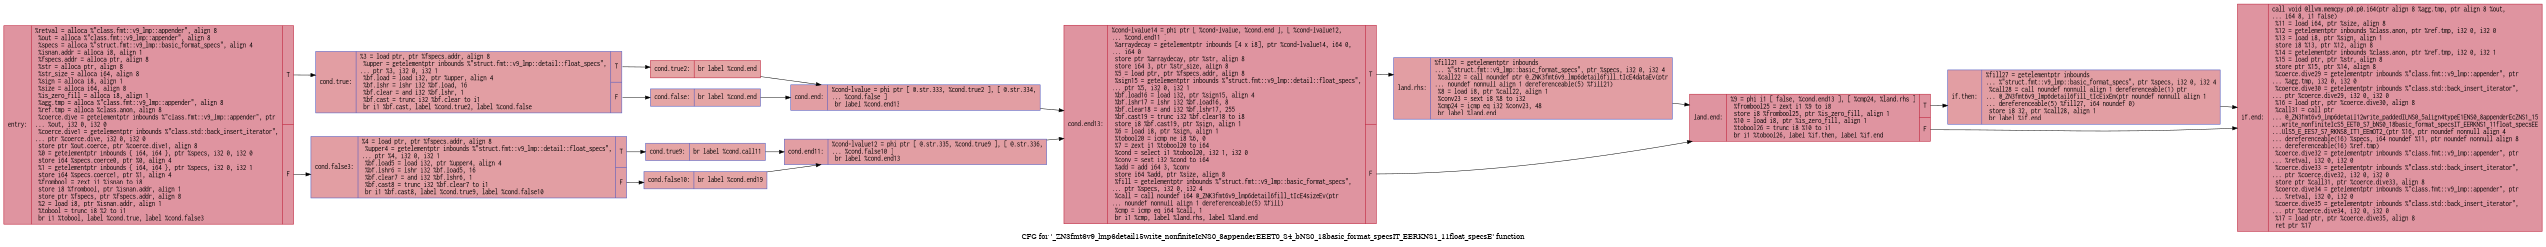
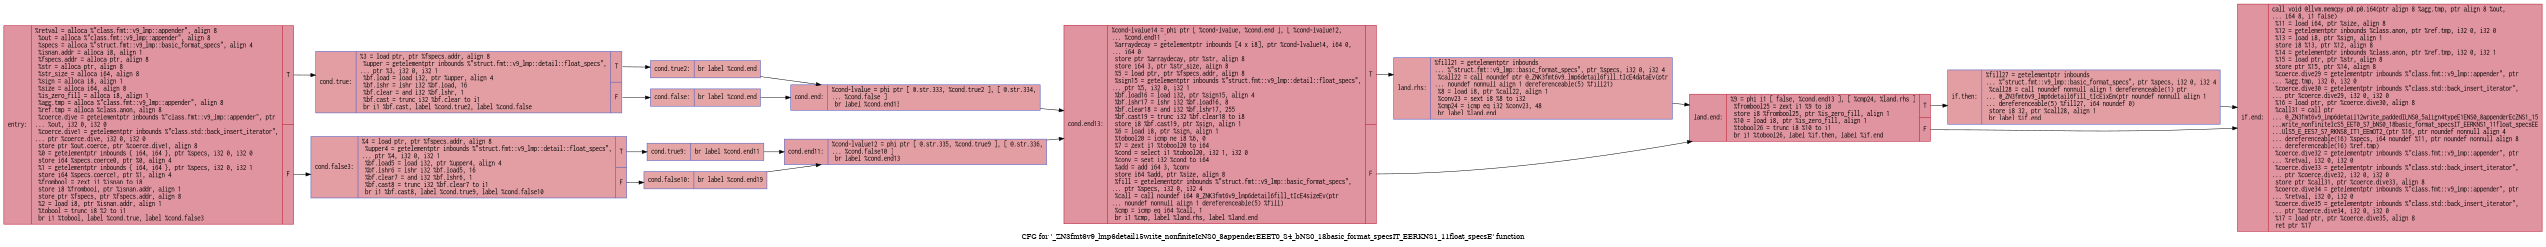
(705, 69) -> (705, 69)
(727, 152) -> (727, 152)
